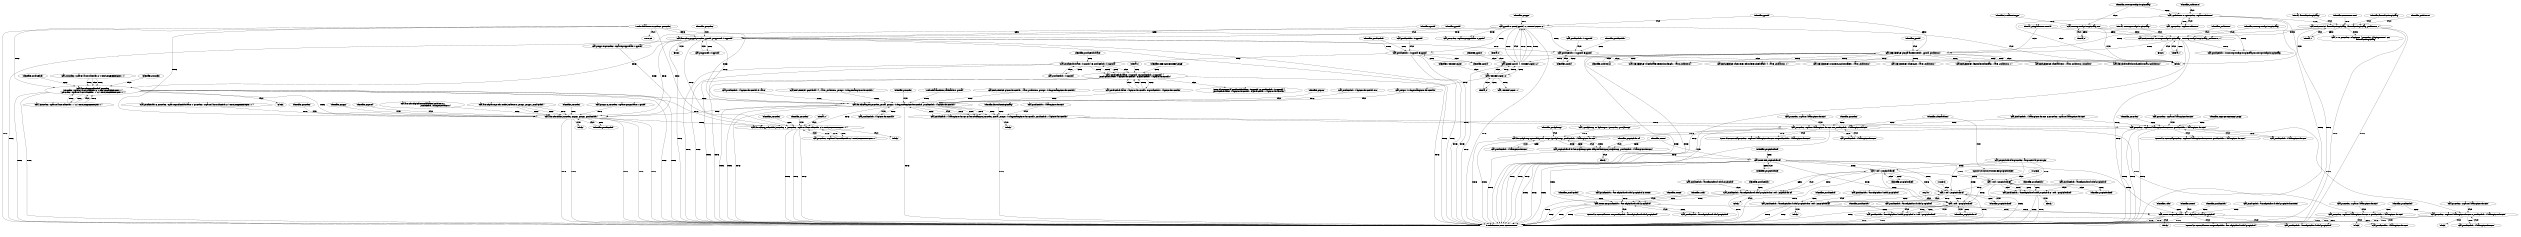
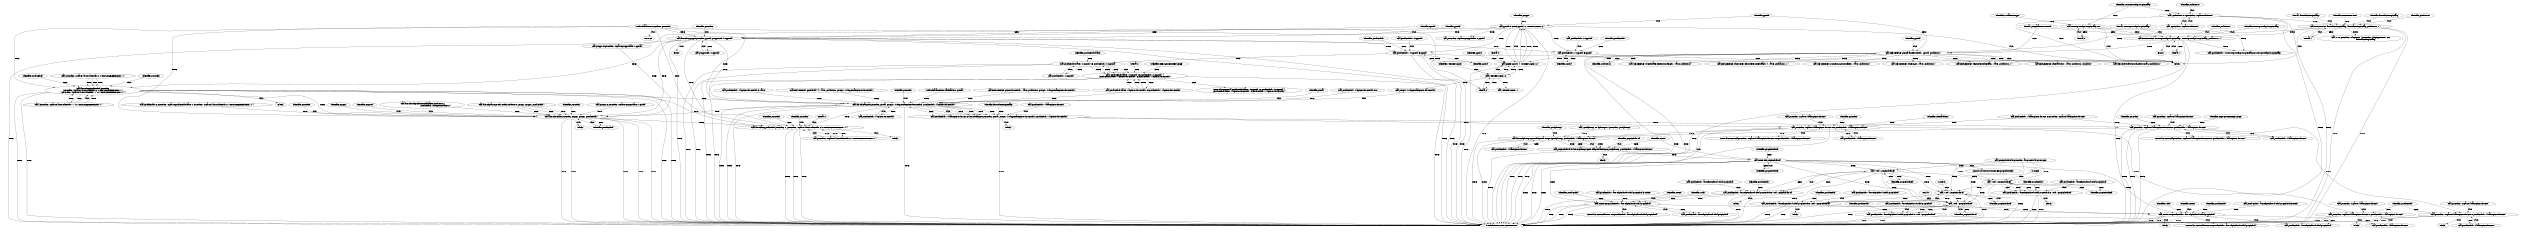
(2185, 21) -> (2185, 21)
(1488, 82) -> (1488, 82)
(1316, 90) -> (1316, 90)
(1977, 135) -> (1884, 162)
(2, 208) -> (1221, 29)
